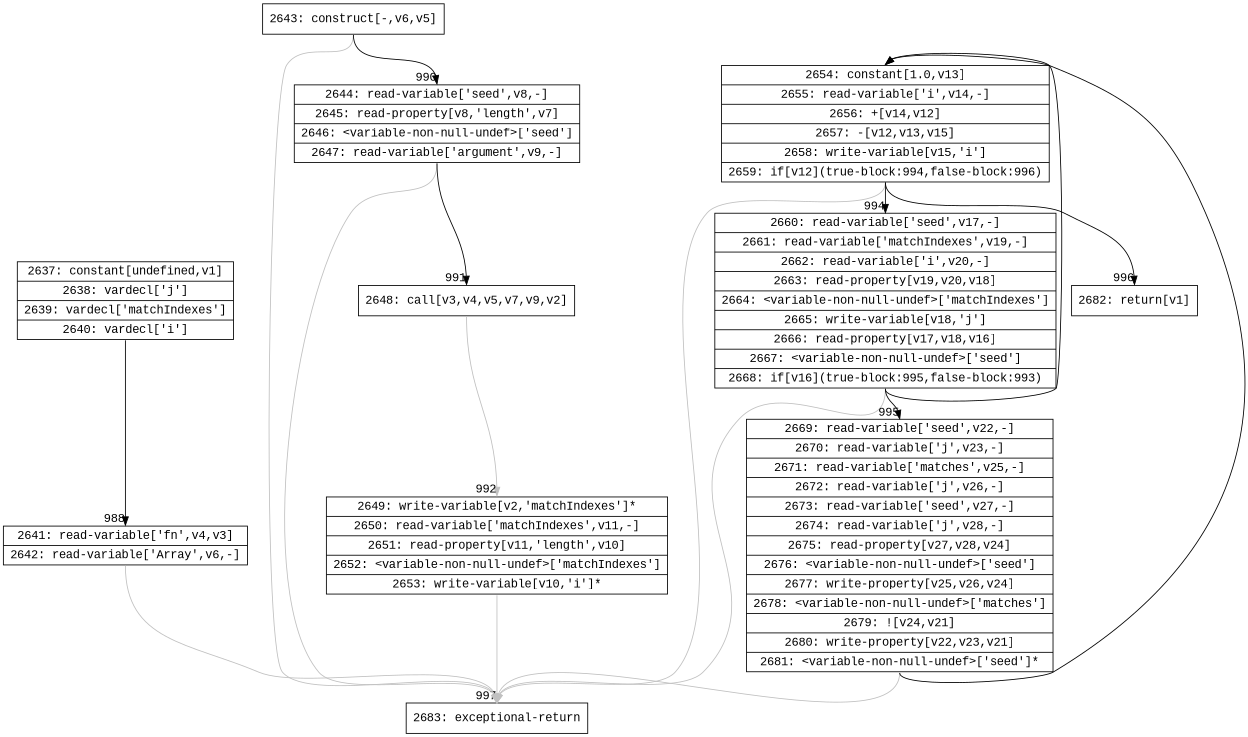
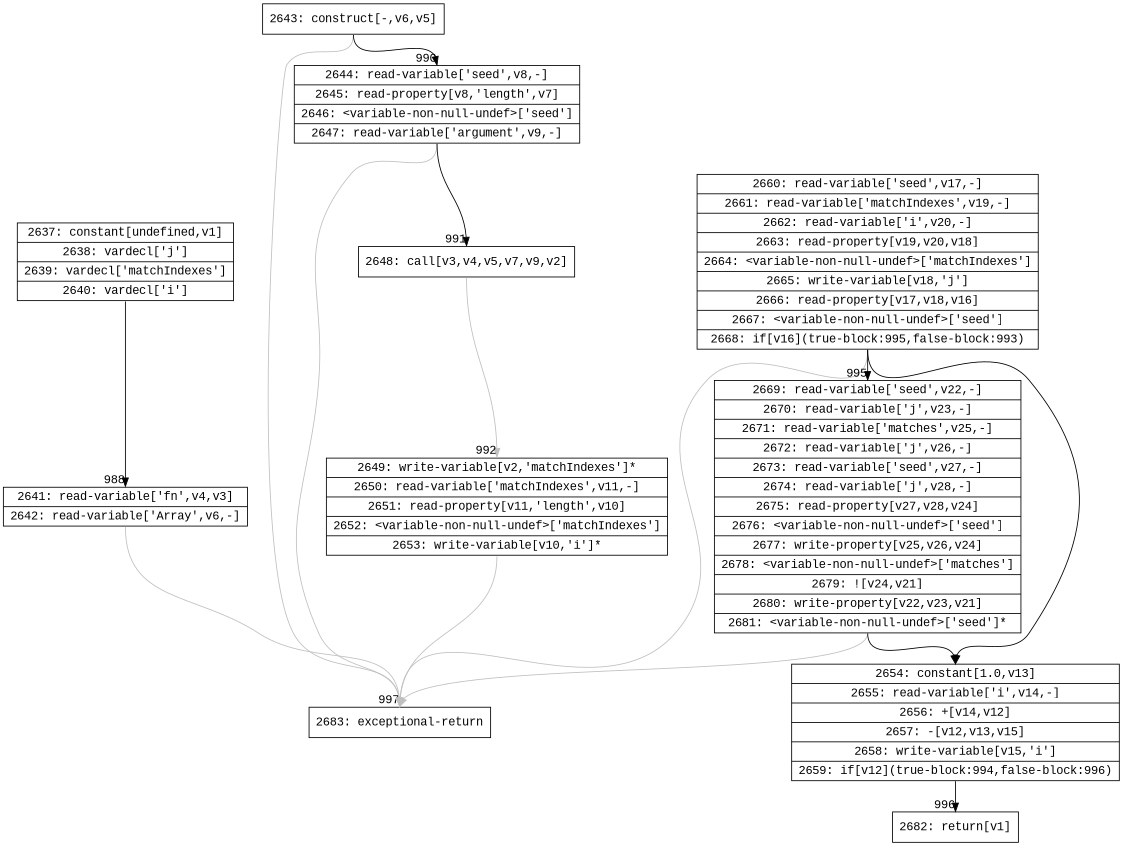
(885, 194) -> none
(691, 438) -> none
